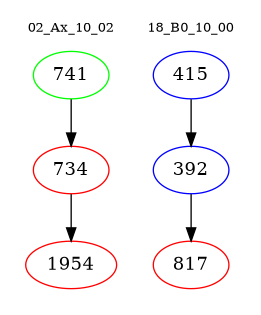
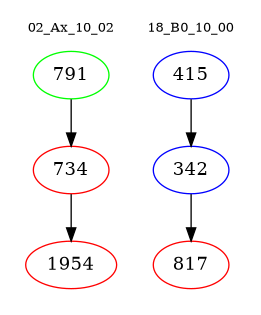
(71, 75) -> (71, 75)
(191, 170) -> (191, 170)
